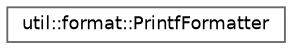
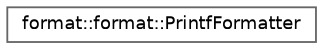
(146, 25) -> (162, 25)
